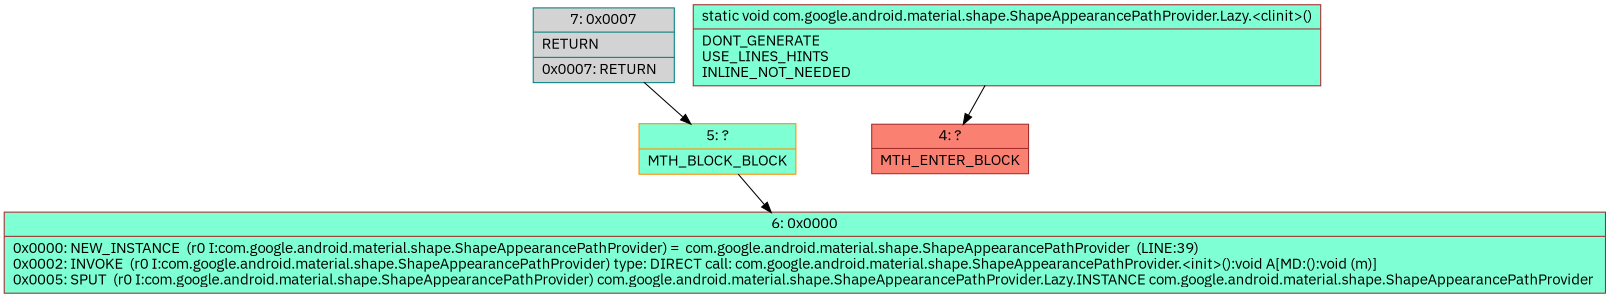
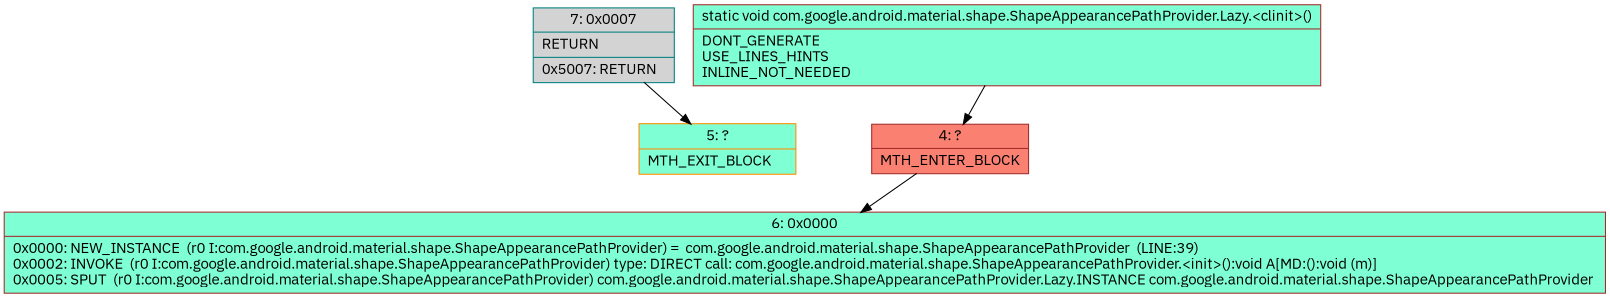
(604, 69) -> (604, 69)
(717, 161) -> (710, 161)
(751, 189) -> (893, 190)
